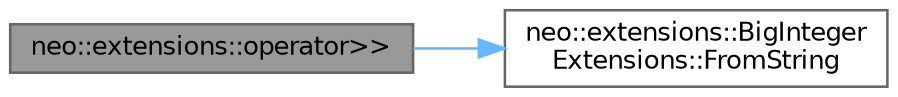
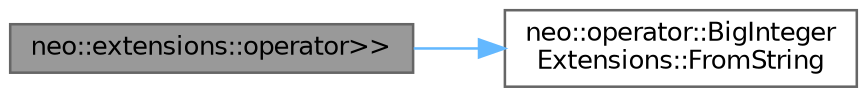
(696, 48) -> (681, 48)
